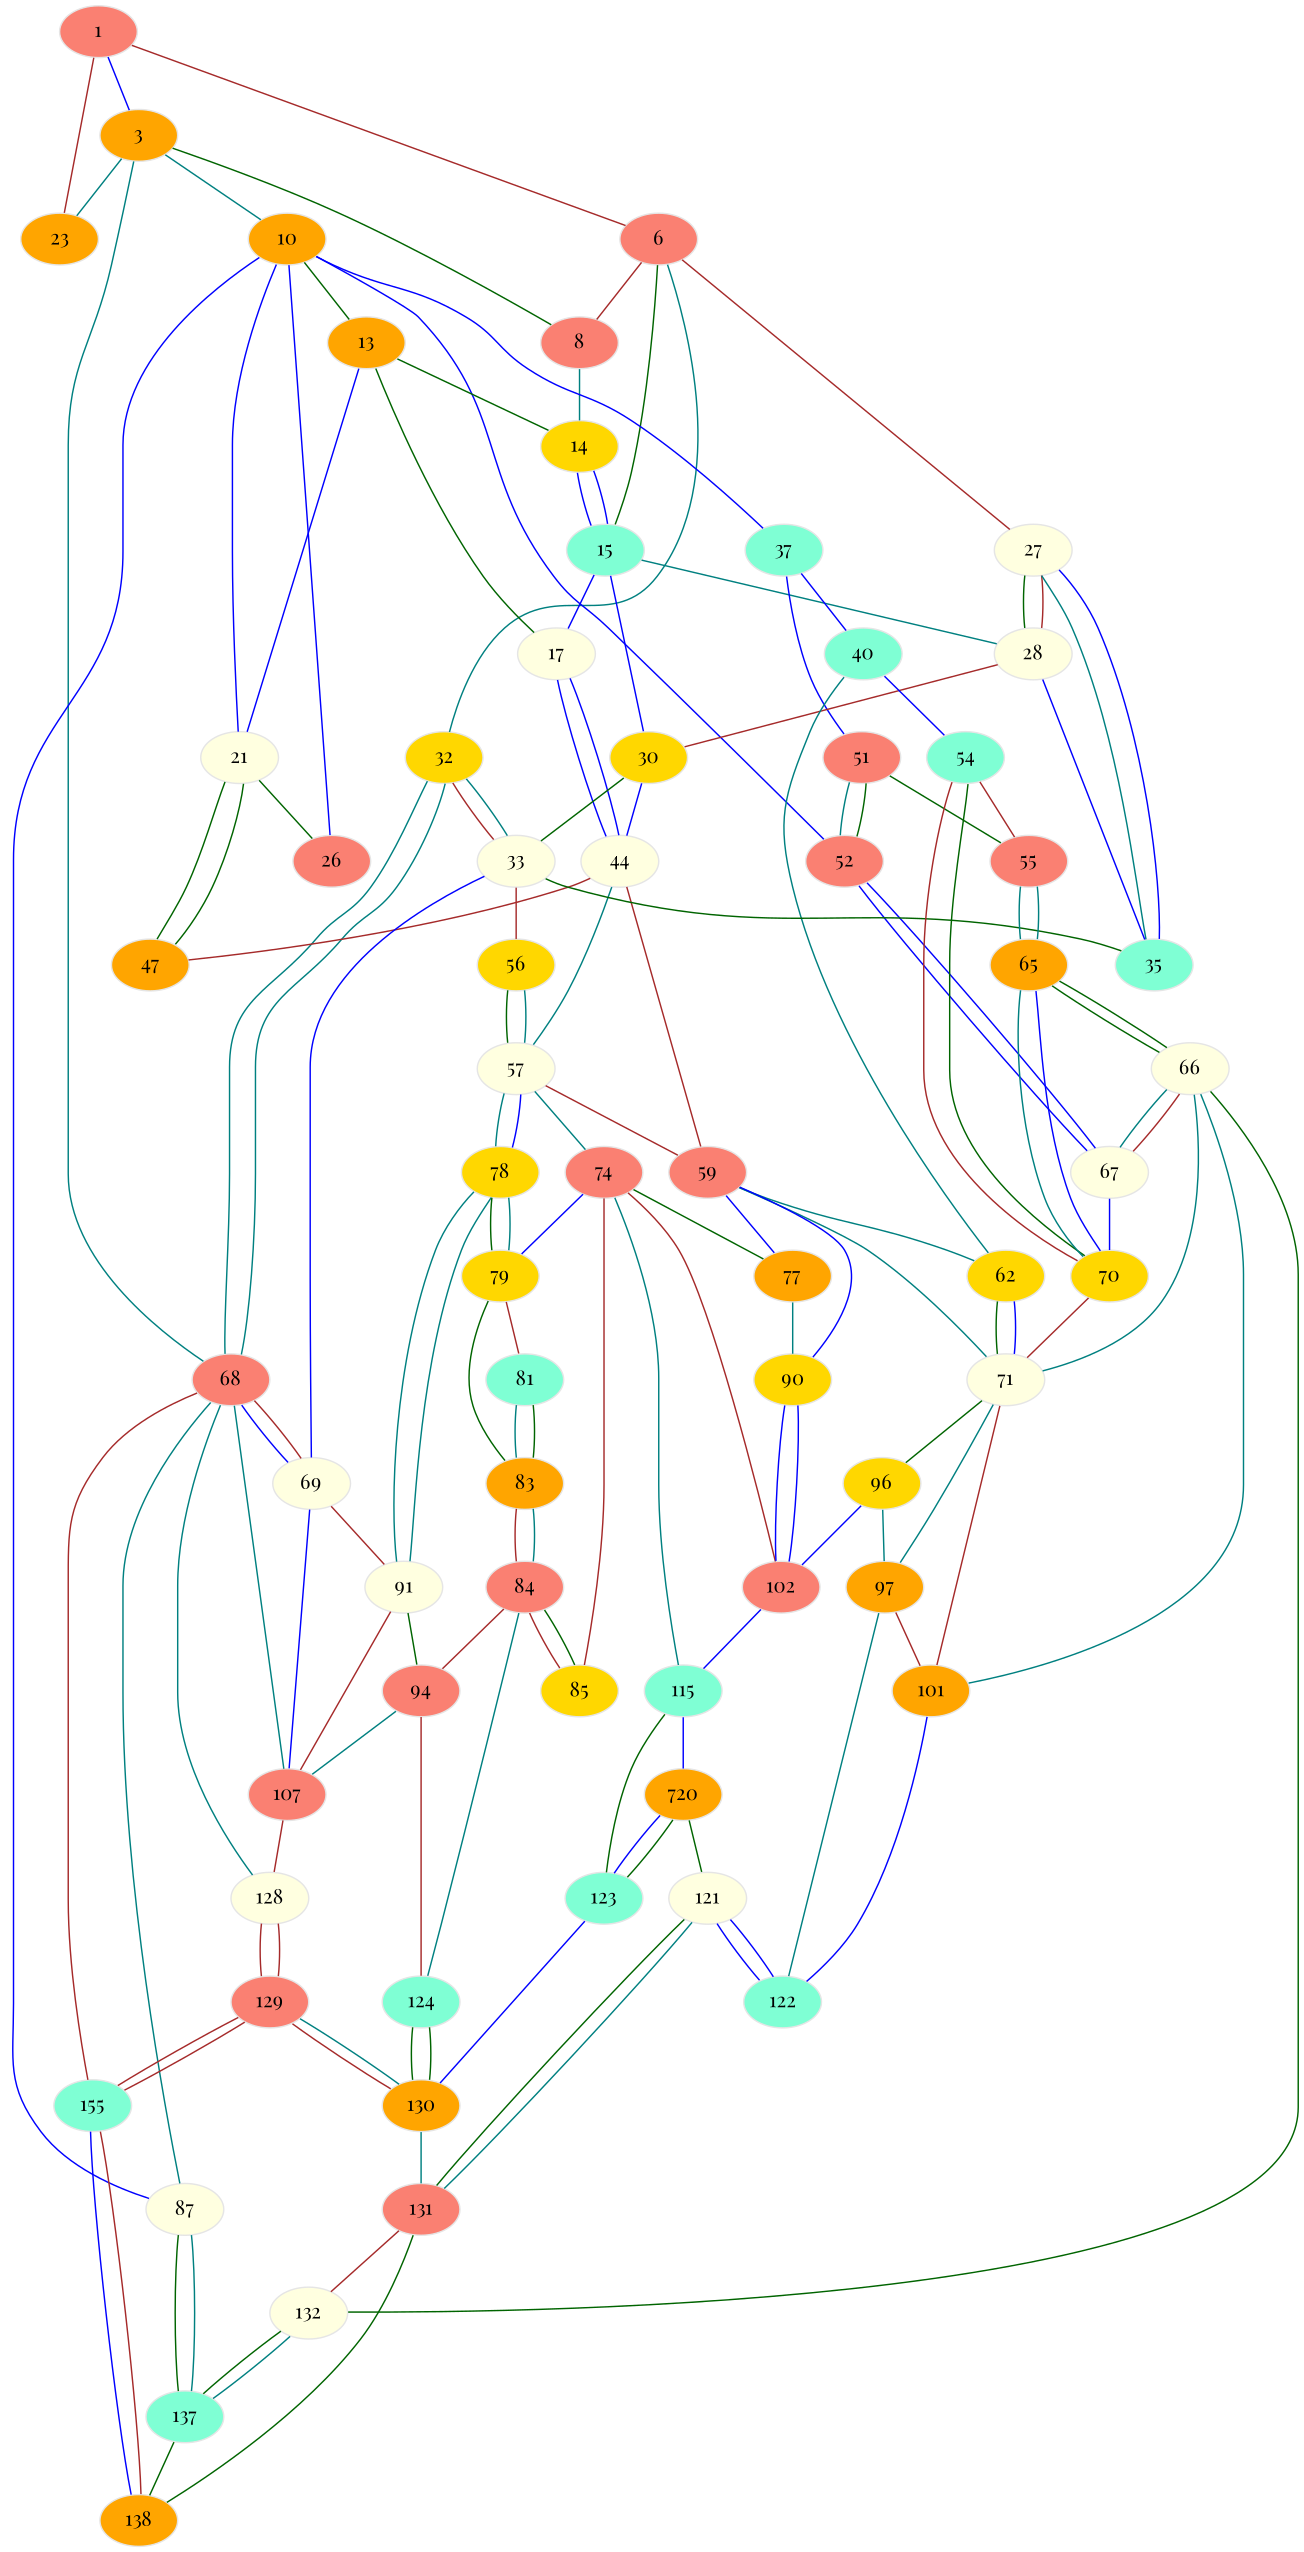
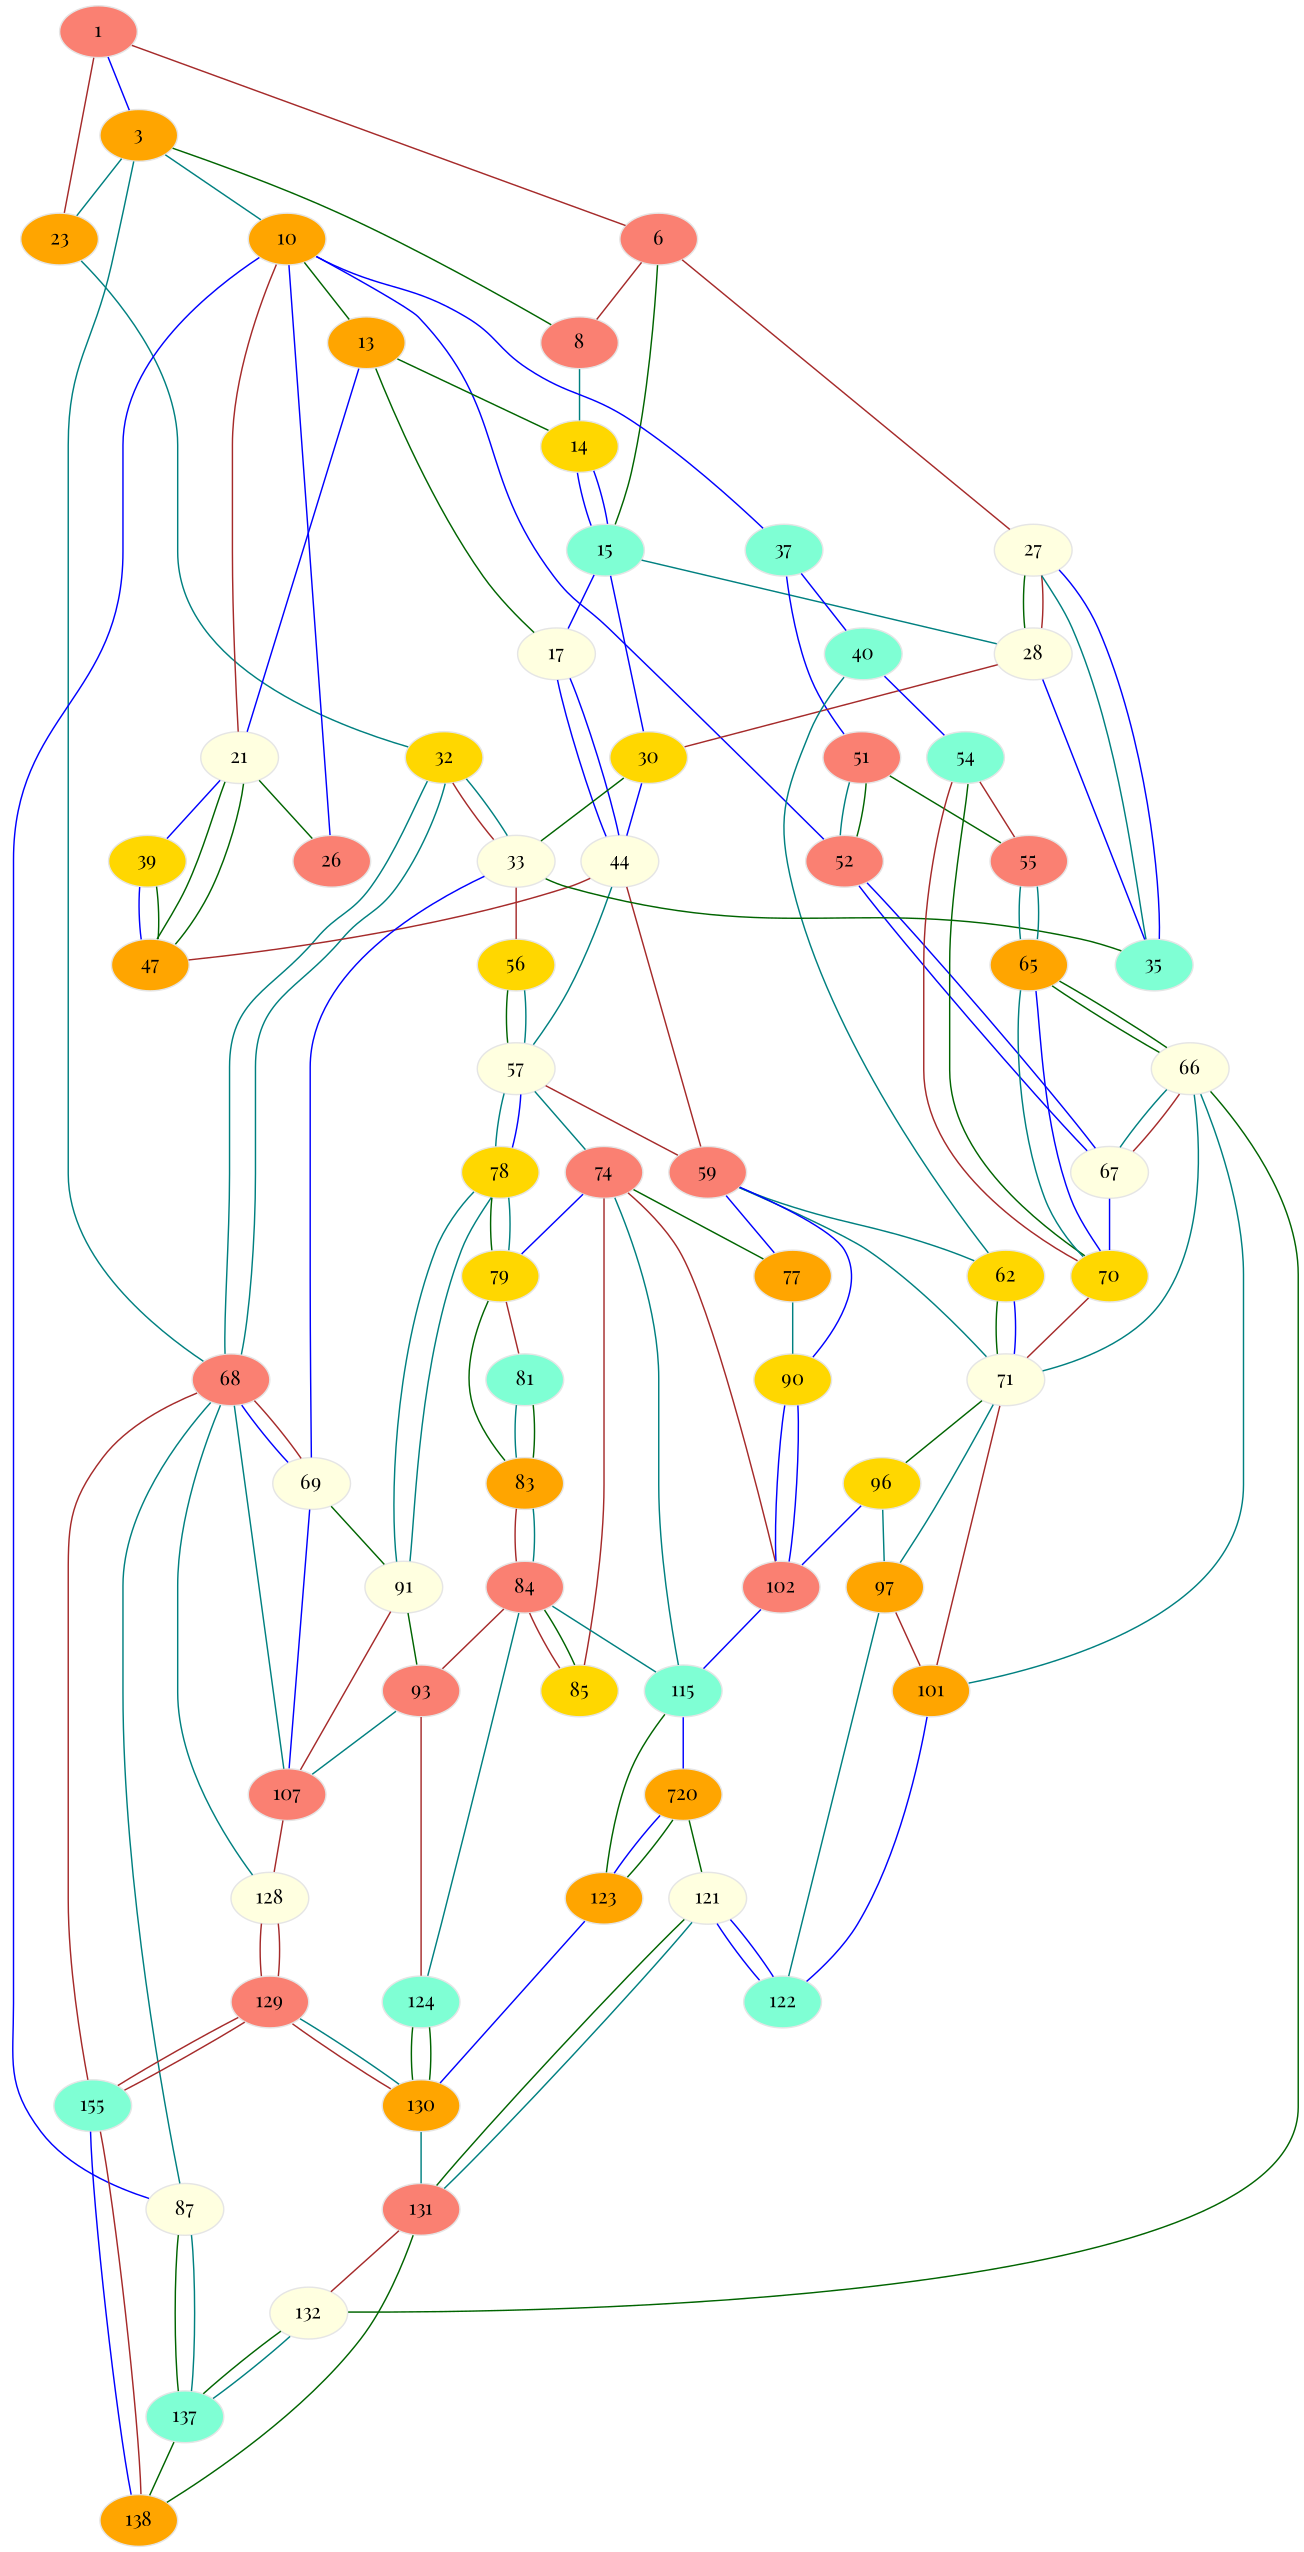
(232, 495) -> (232, 495)
(674, 547) -> (178, 553)
none -> (147, 861)
(358, 1535) -> (358, 1535)
none -> (604, 1639)
(421, 1691) -> (421, 1691)
(604, 1898) -> (604, 1898)
